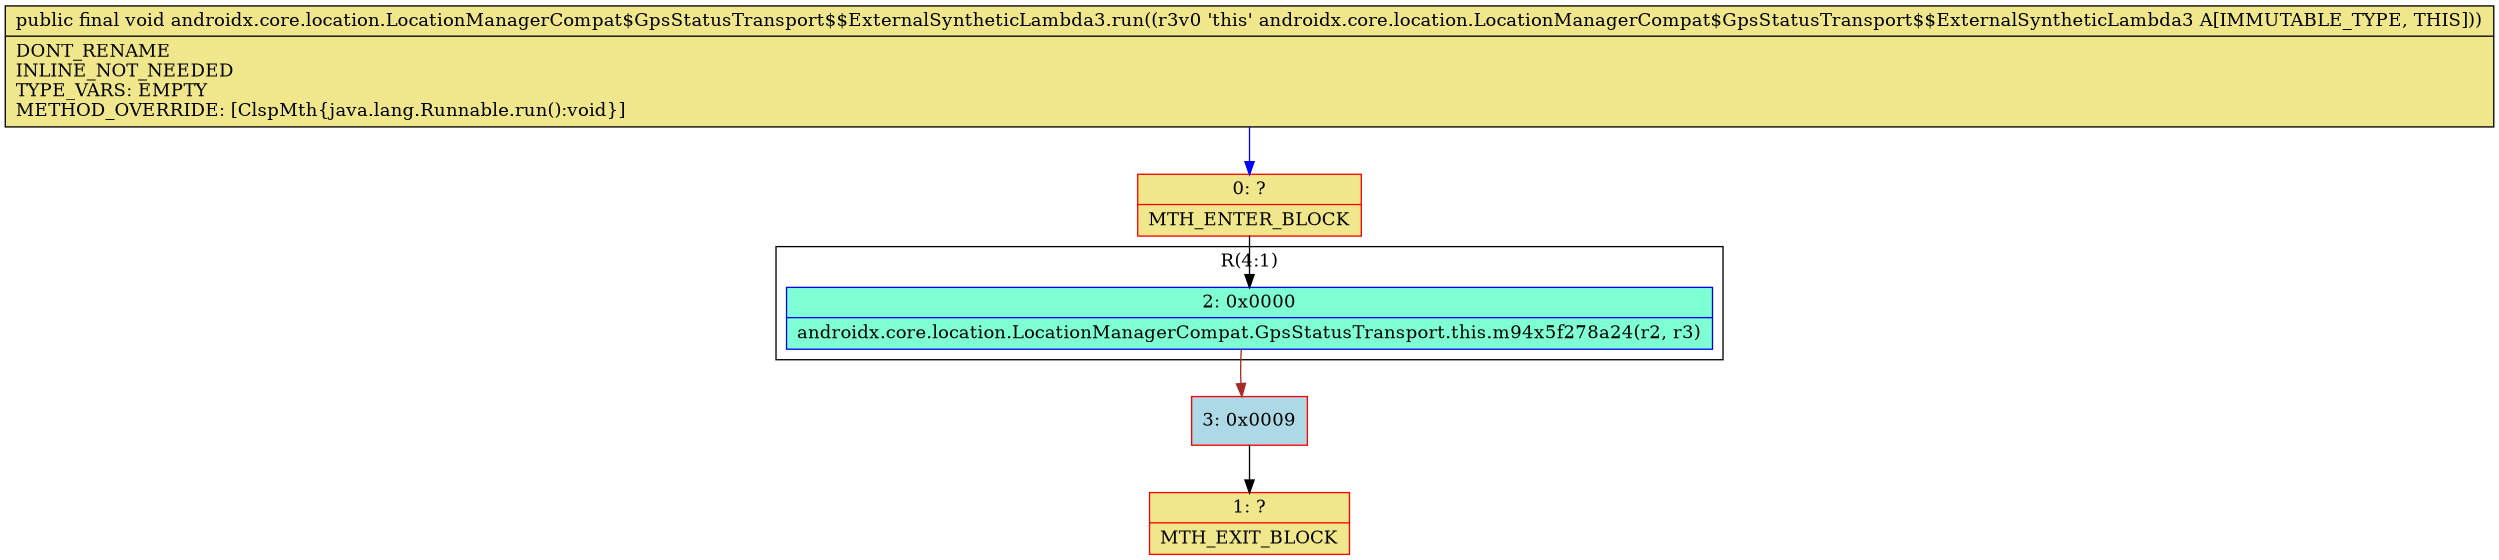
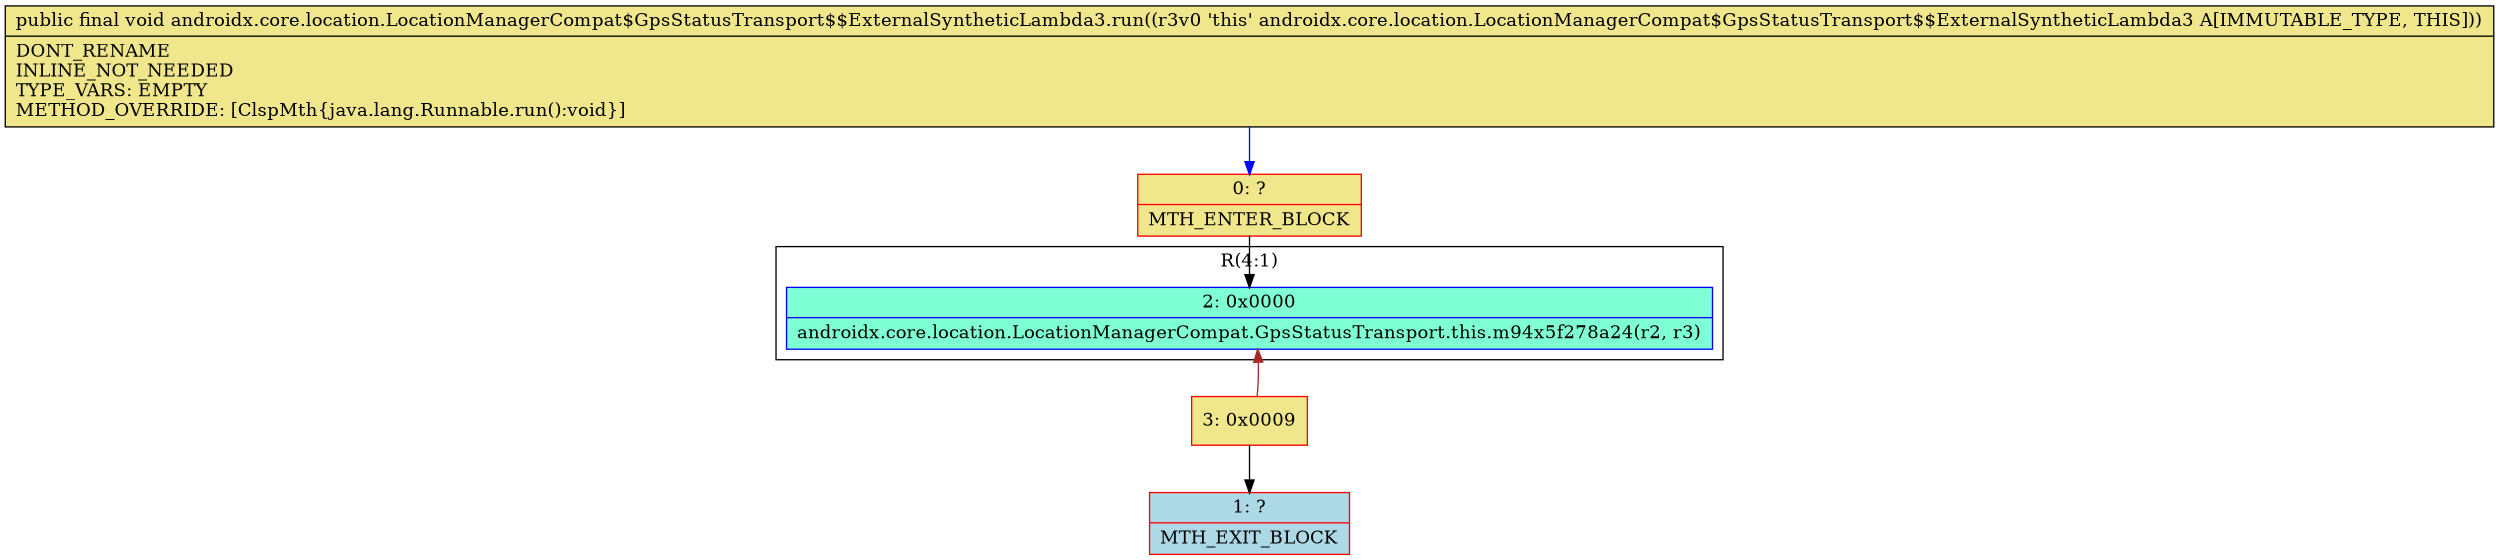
(1241, 368) -> (1258, 380)
(1250, 421) -> (1250, 421)
(1250, 523) -> (1250, 523)
